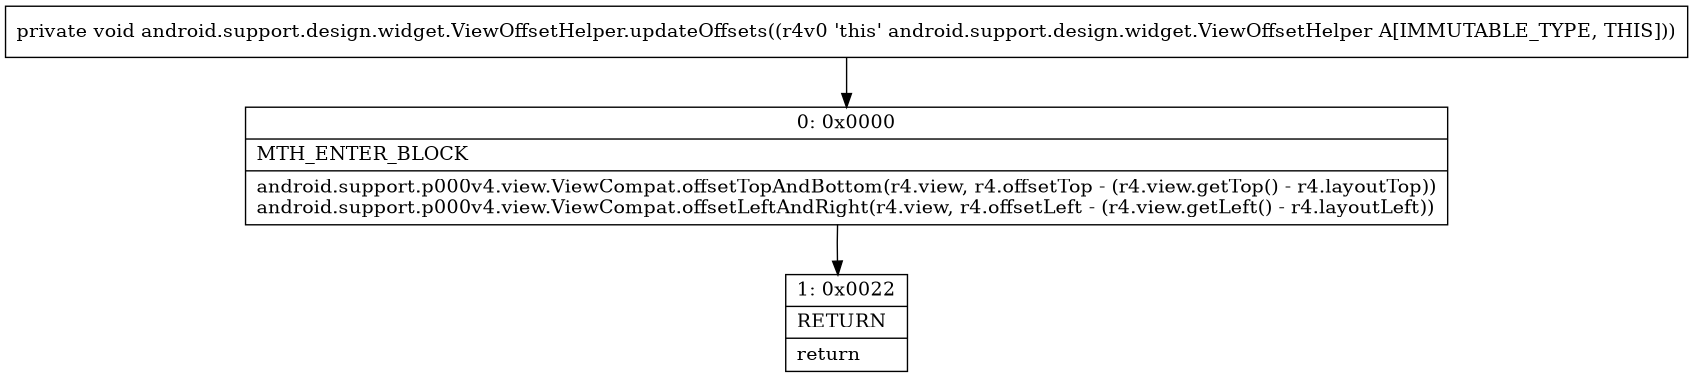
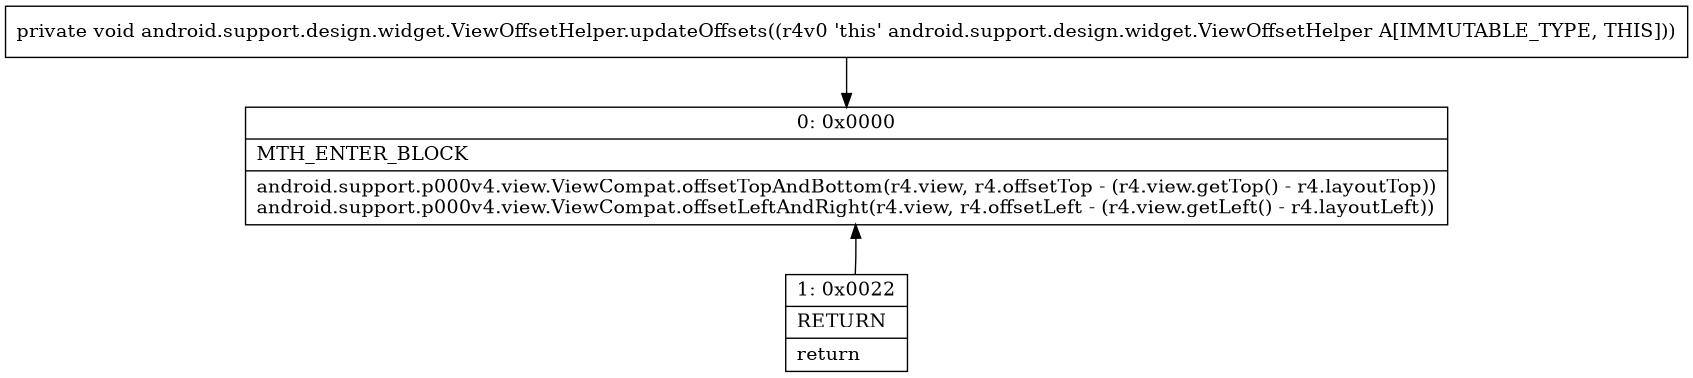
(837, 243) -> (856, 257)
